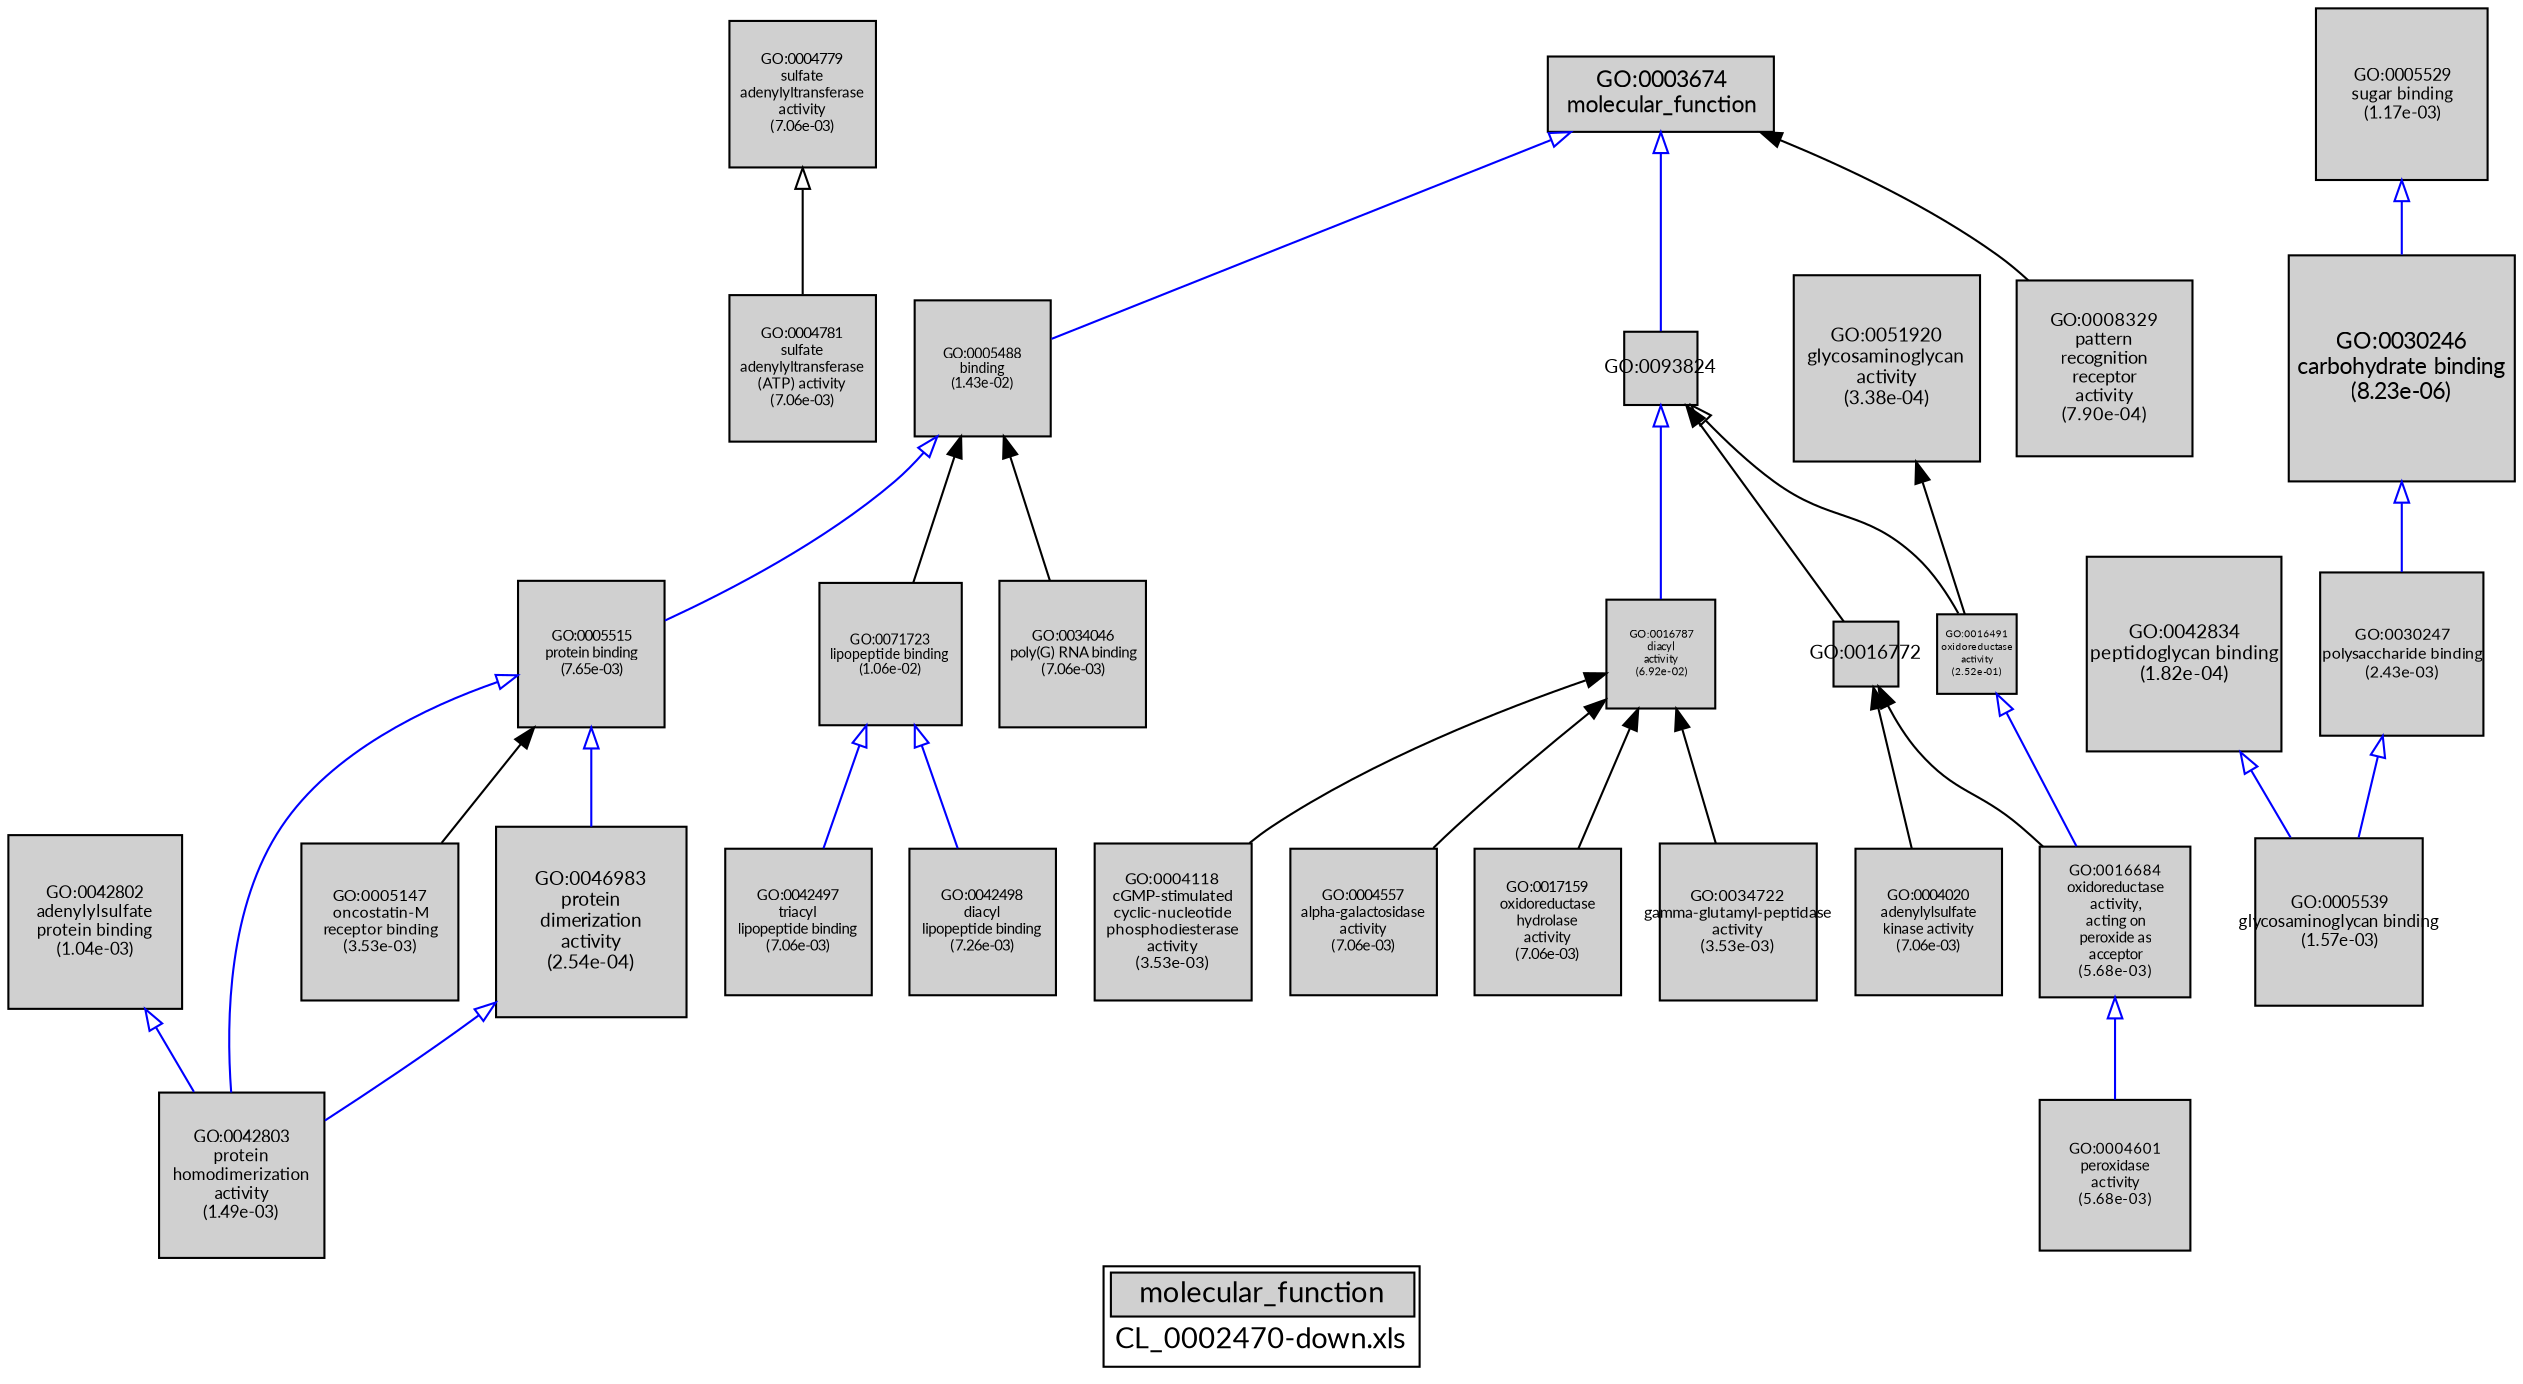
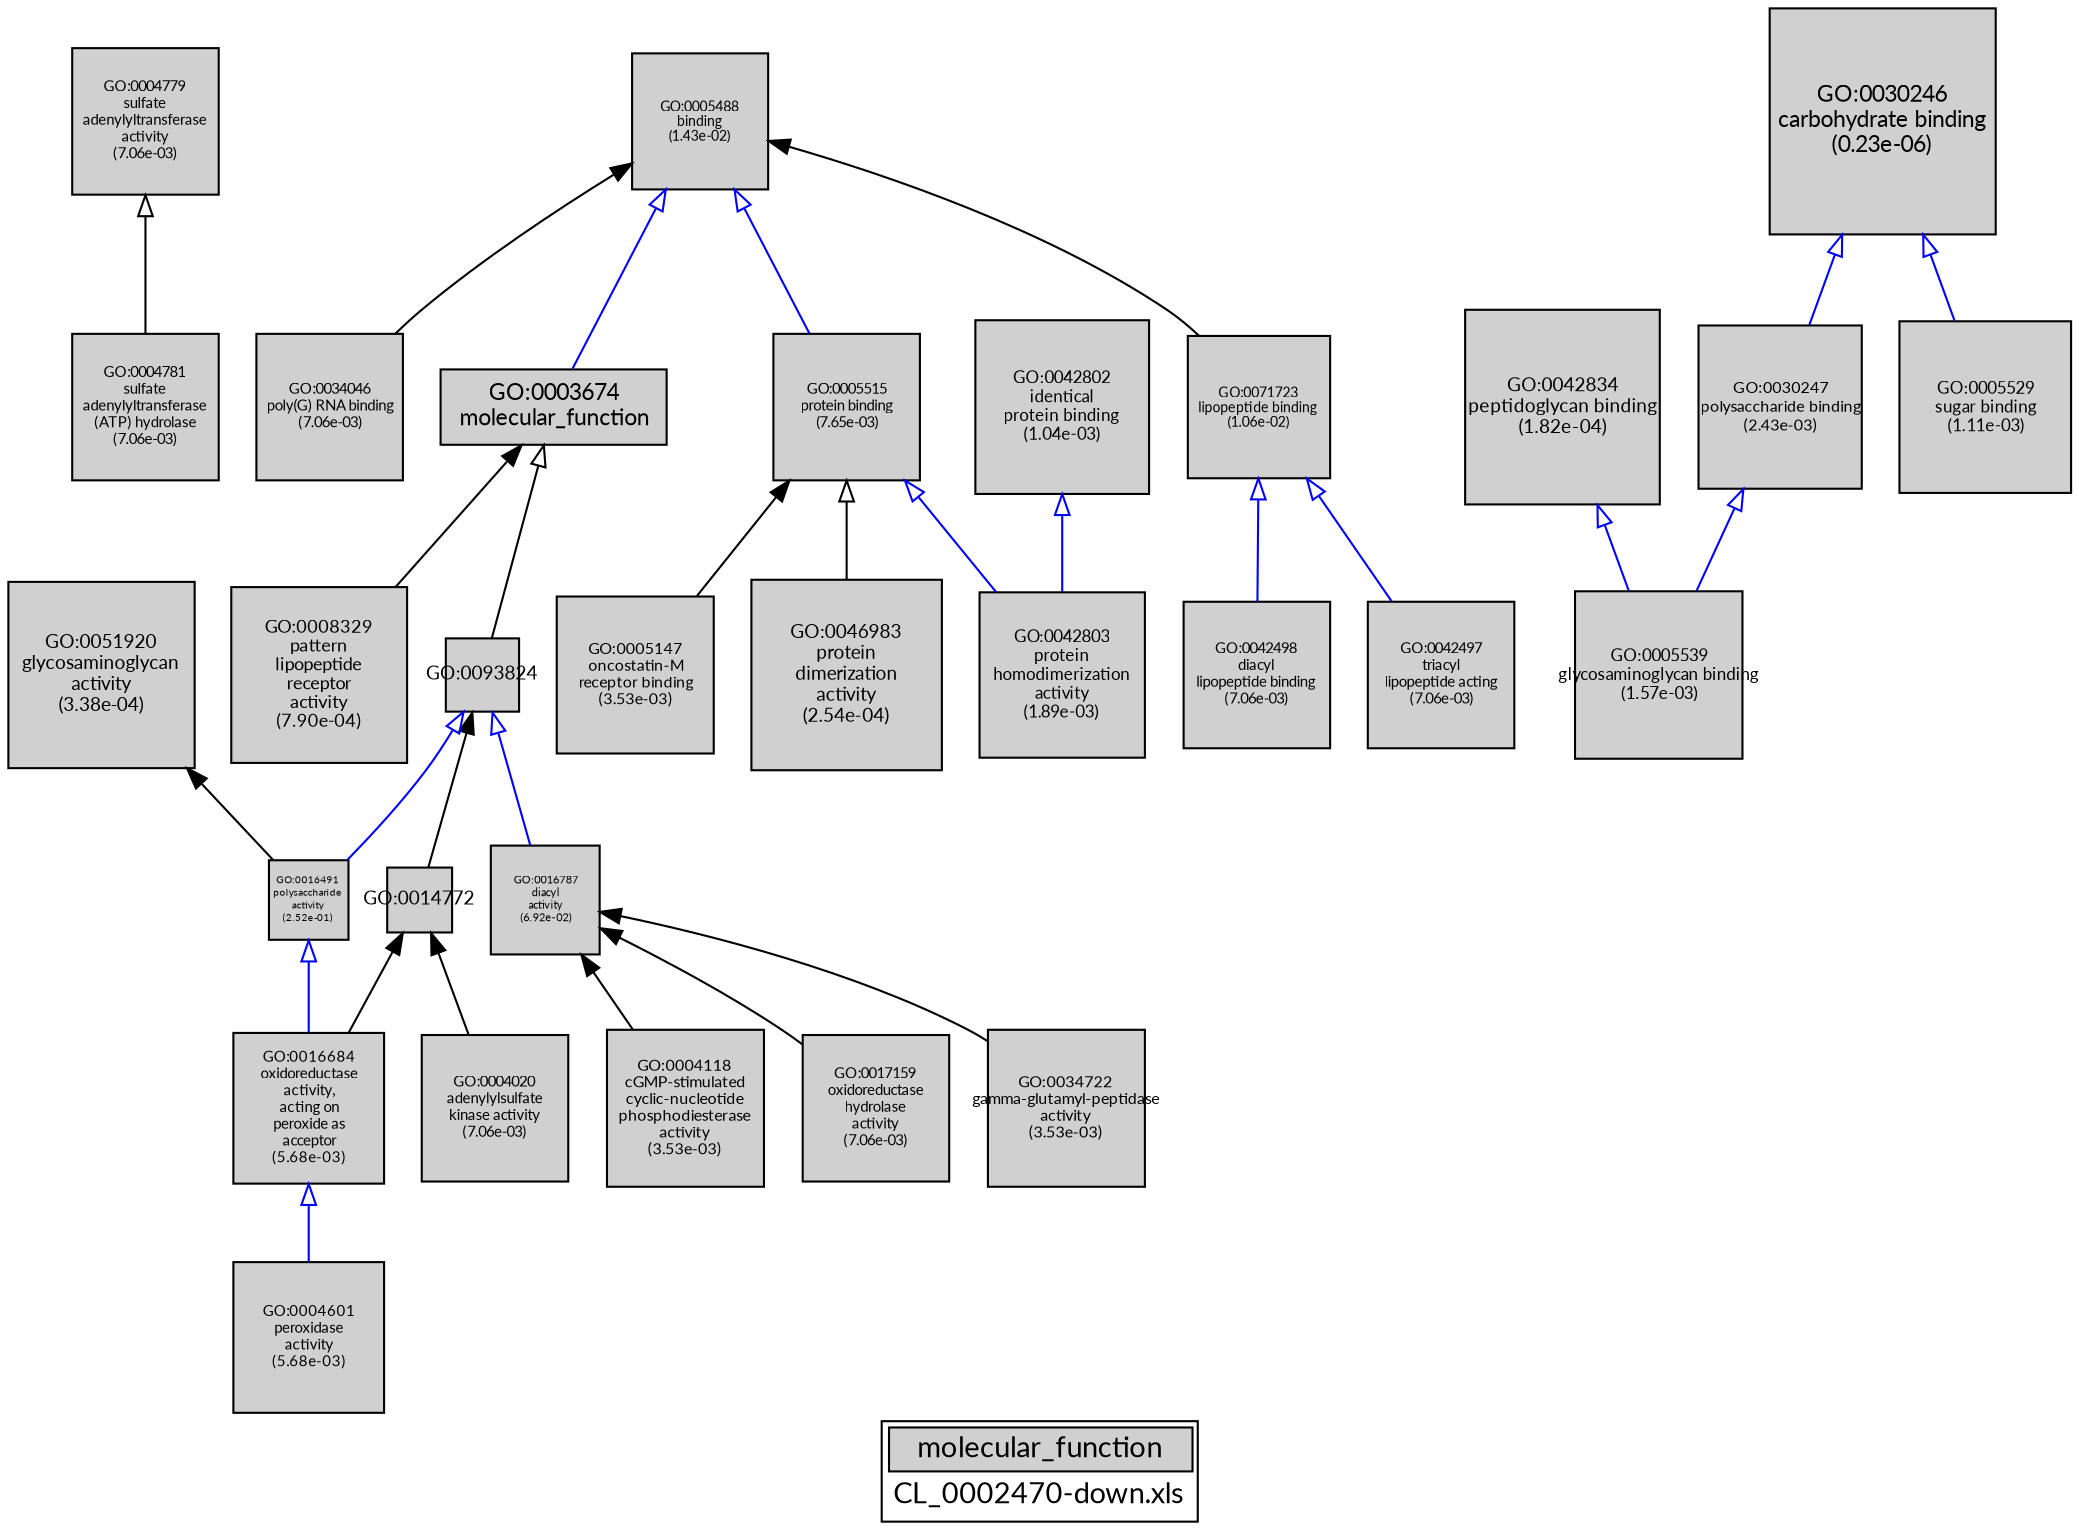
(2403, 113) -> (1986, 426)
(2402, 228) -> (1943, 288)
(1301, 240) -> (614, 289)
(1661, 242) -> (515, 552)
(2105, 358) -> (319, 665)
(803, 384) -> (145, 423)
(2402, 392) -> (1883, 145)
(1837, 513) -> (404, 798)
(1978, 647) -> (309, 893)
(1866, 654) -> (420, 900)
(591, 788) -> (847, 541)
(95, 912) -> (1062, 397)
(1364, 922) -> none
(799, 929) -> (1442, 682)
(983, 946) -> (1257, 699)
(403, 1069) -> none
(242, 1213) -> (1062, 713)
